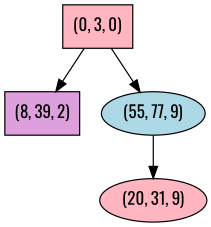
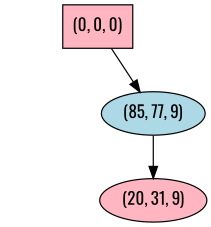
(98, 27) -> (98, 27)
(42, 113) -> none
(153, 113) -> (153, 113)
